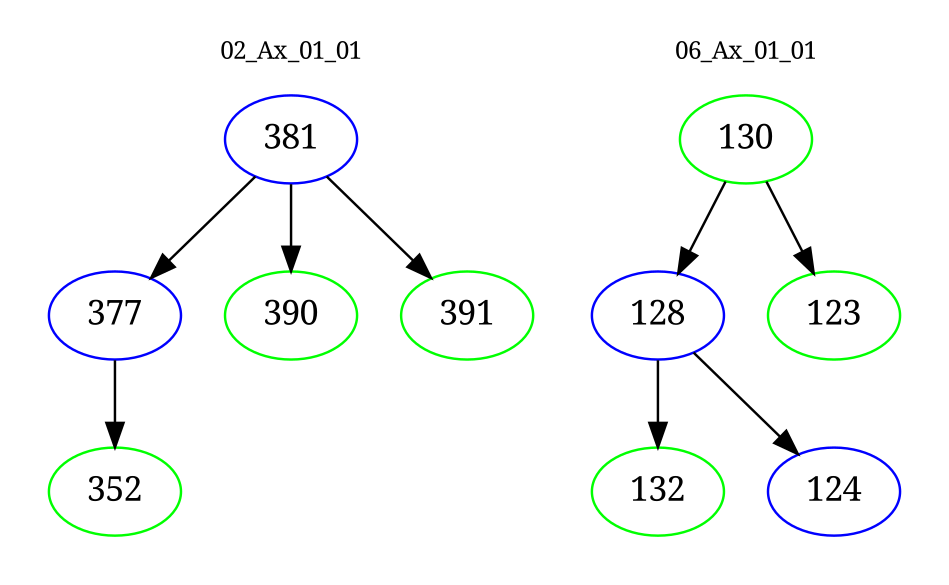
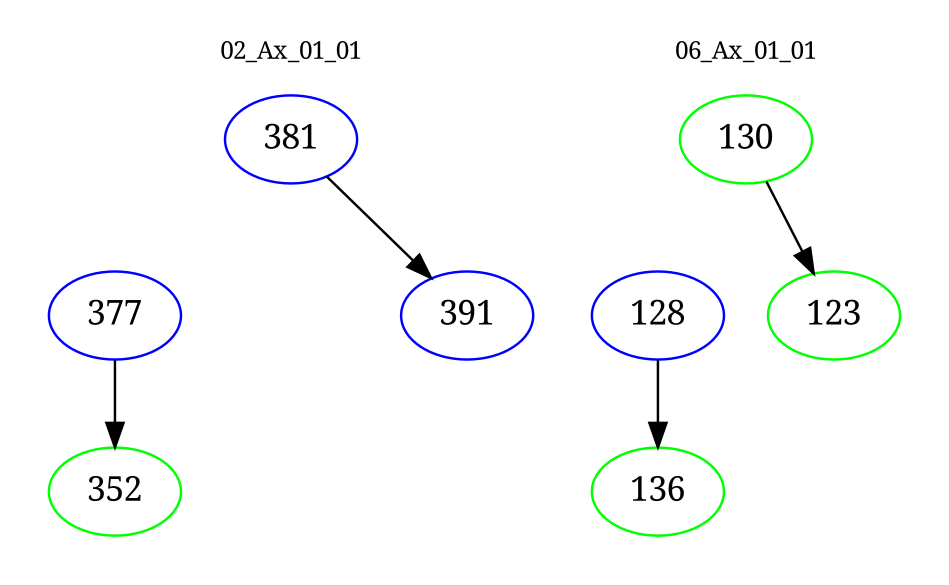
(708, 217) -> none
(212, 219) -> none
(291, 316) -> none
(467, 316) -> (467, 316)
(658, 492) -> (658, 492)
(834, 492) -> none
